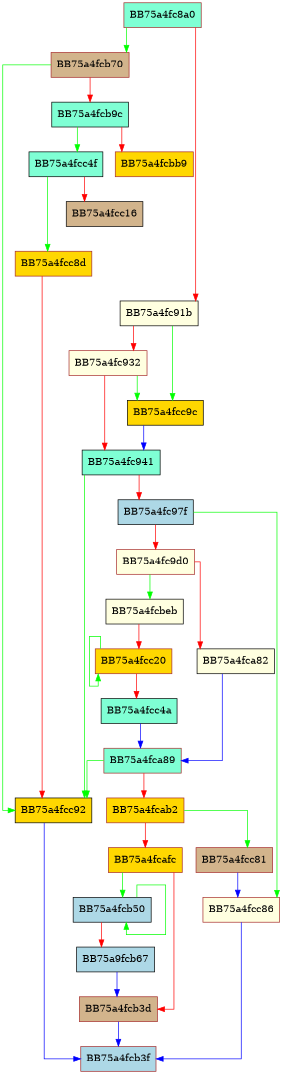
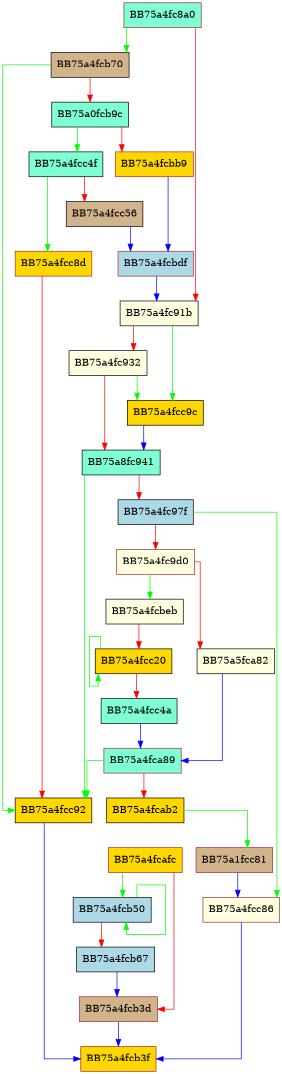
(90, 65) -> (90, 65)
(90, 115) -> (90, 115)
(105, 214) -> (105, 214)
none -> (156, 264)
(108, 363) -> (108, 363)
(121, 462) -> (121, 462)
(134, 661) -> (134, 661)
(236, 661) -> (236, 661)
(145, 810) -> (145, 810)
(145, 832) -> none
(234, 860) -> (234, 860)
(116, 959) -> (116, 959)
(118, 1059) -> (118, 1059)
